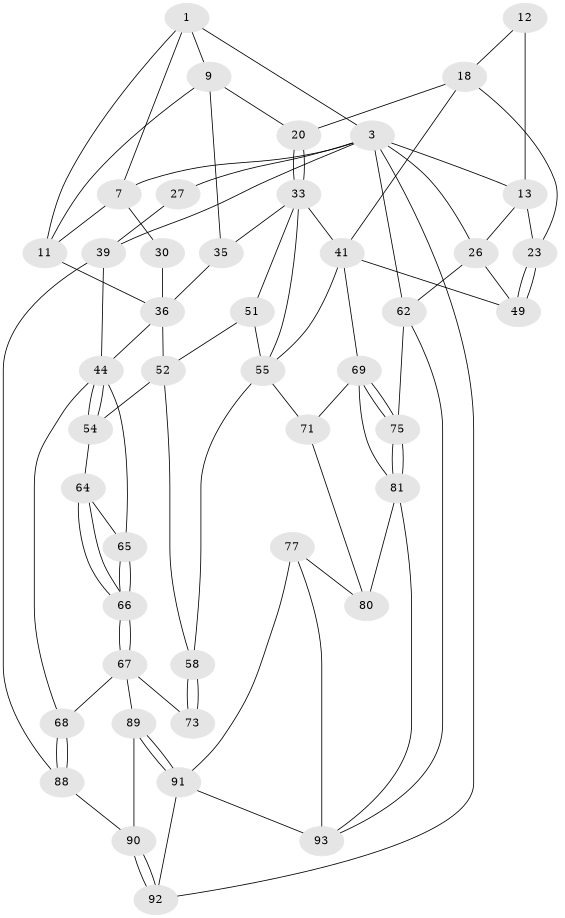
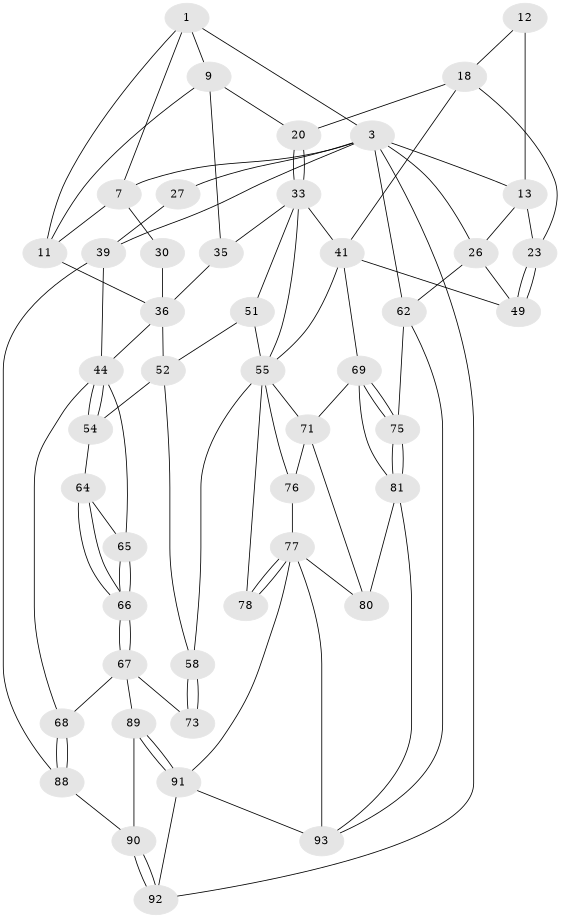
none -> (292, 488)
none -> (246, 606)
